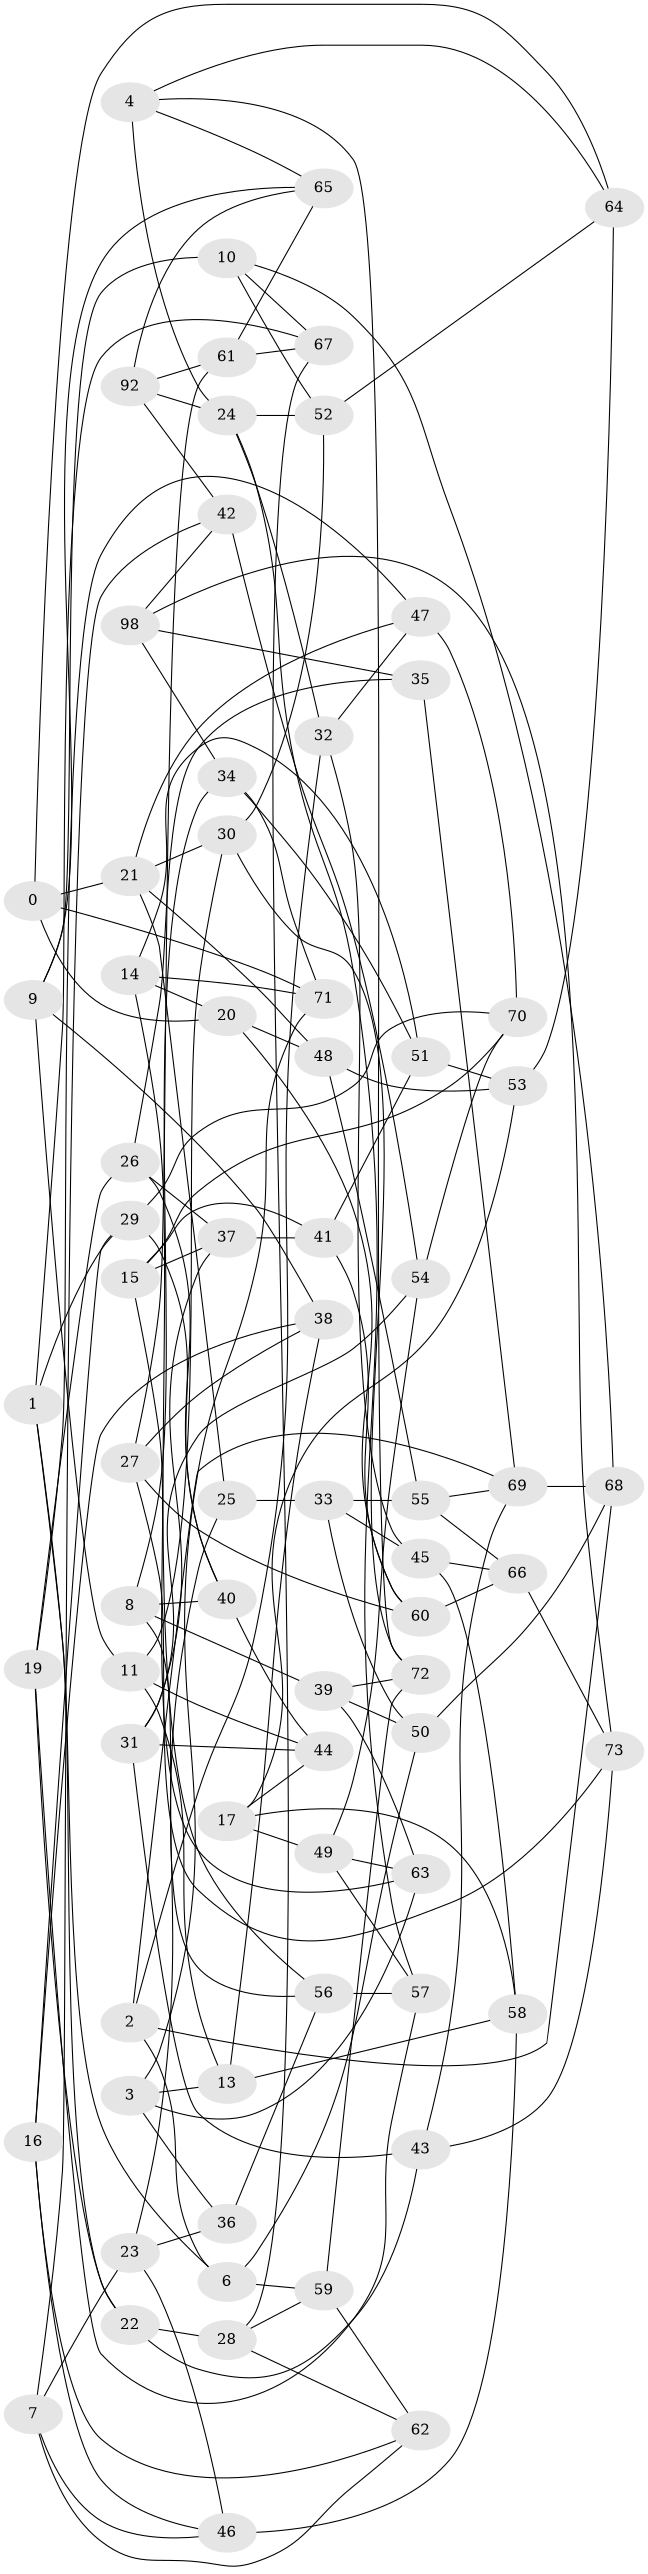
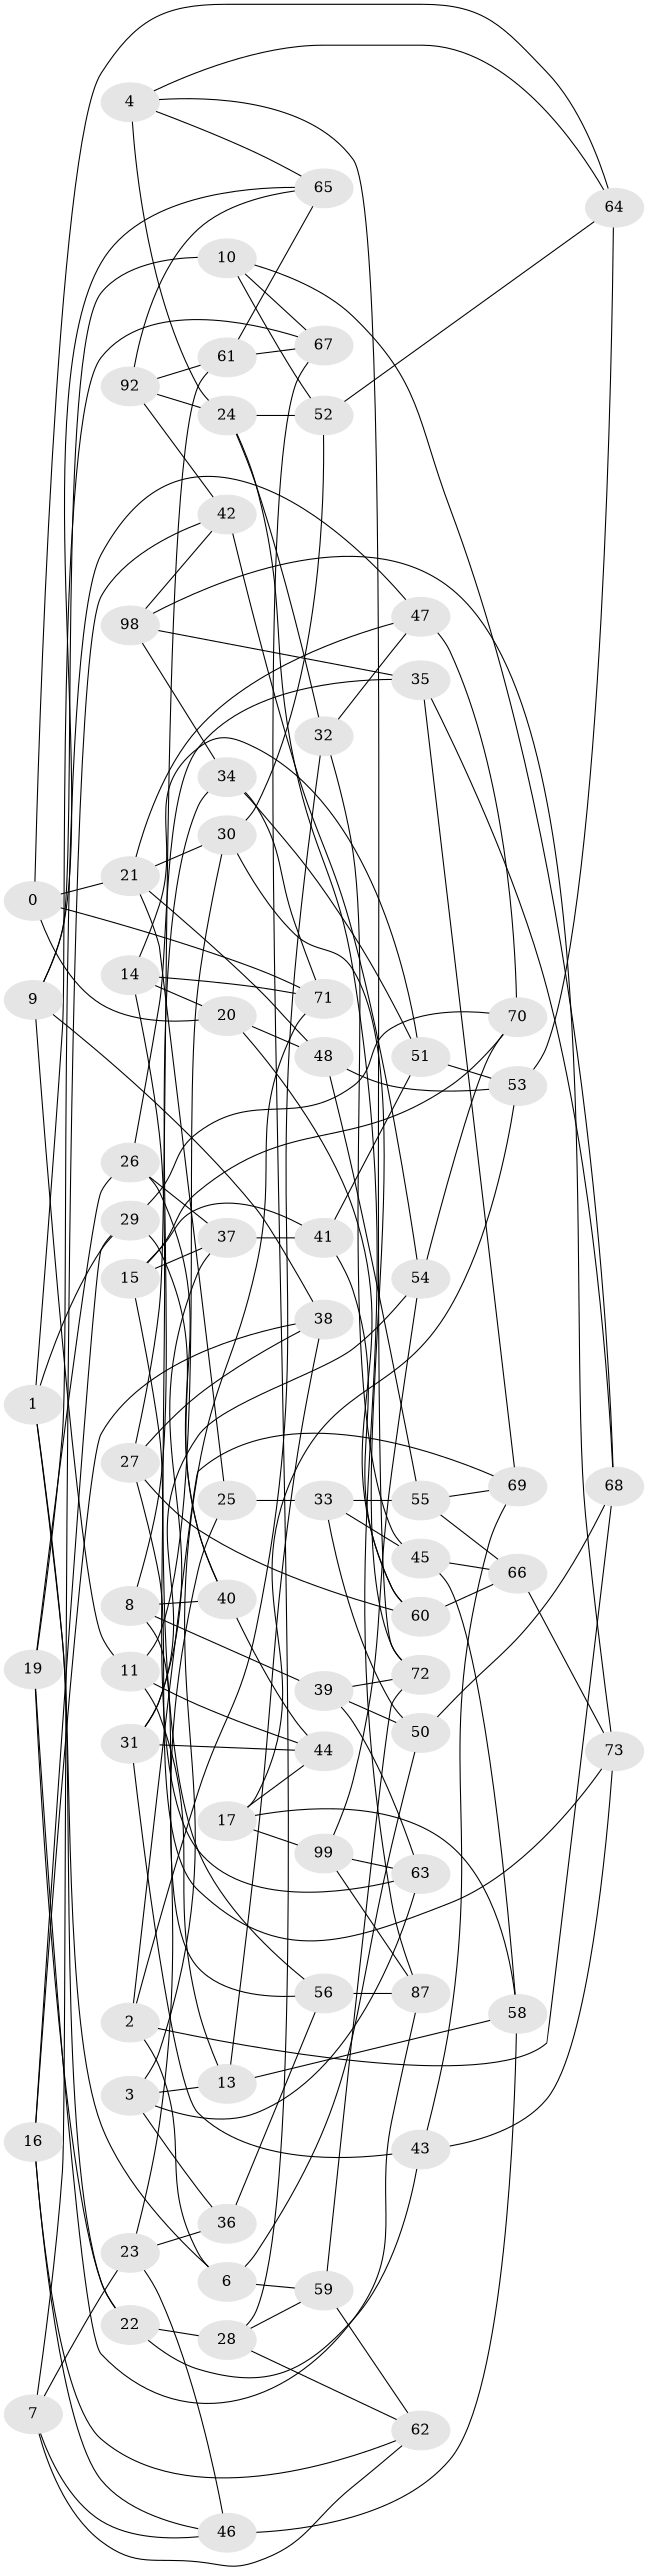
(566, 1486) -> (566, 1072)
(324, 1854) -> (324, 1854)
(421, 1993) -> (421, 1993)
